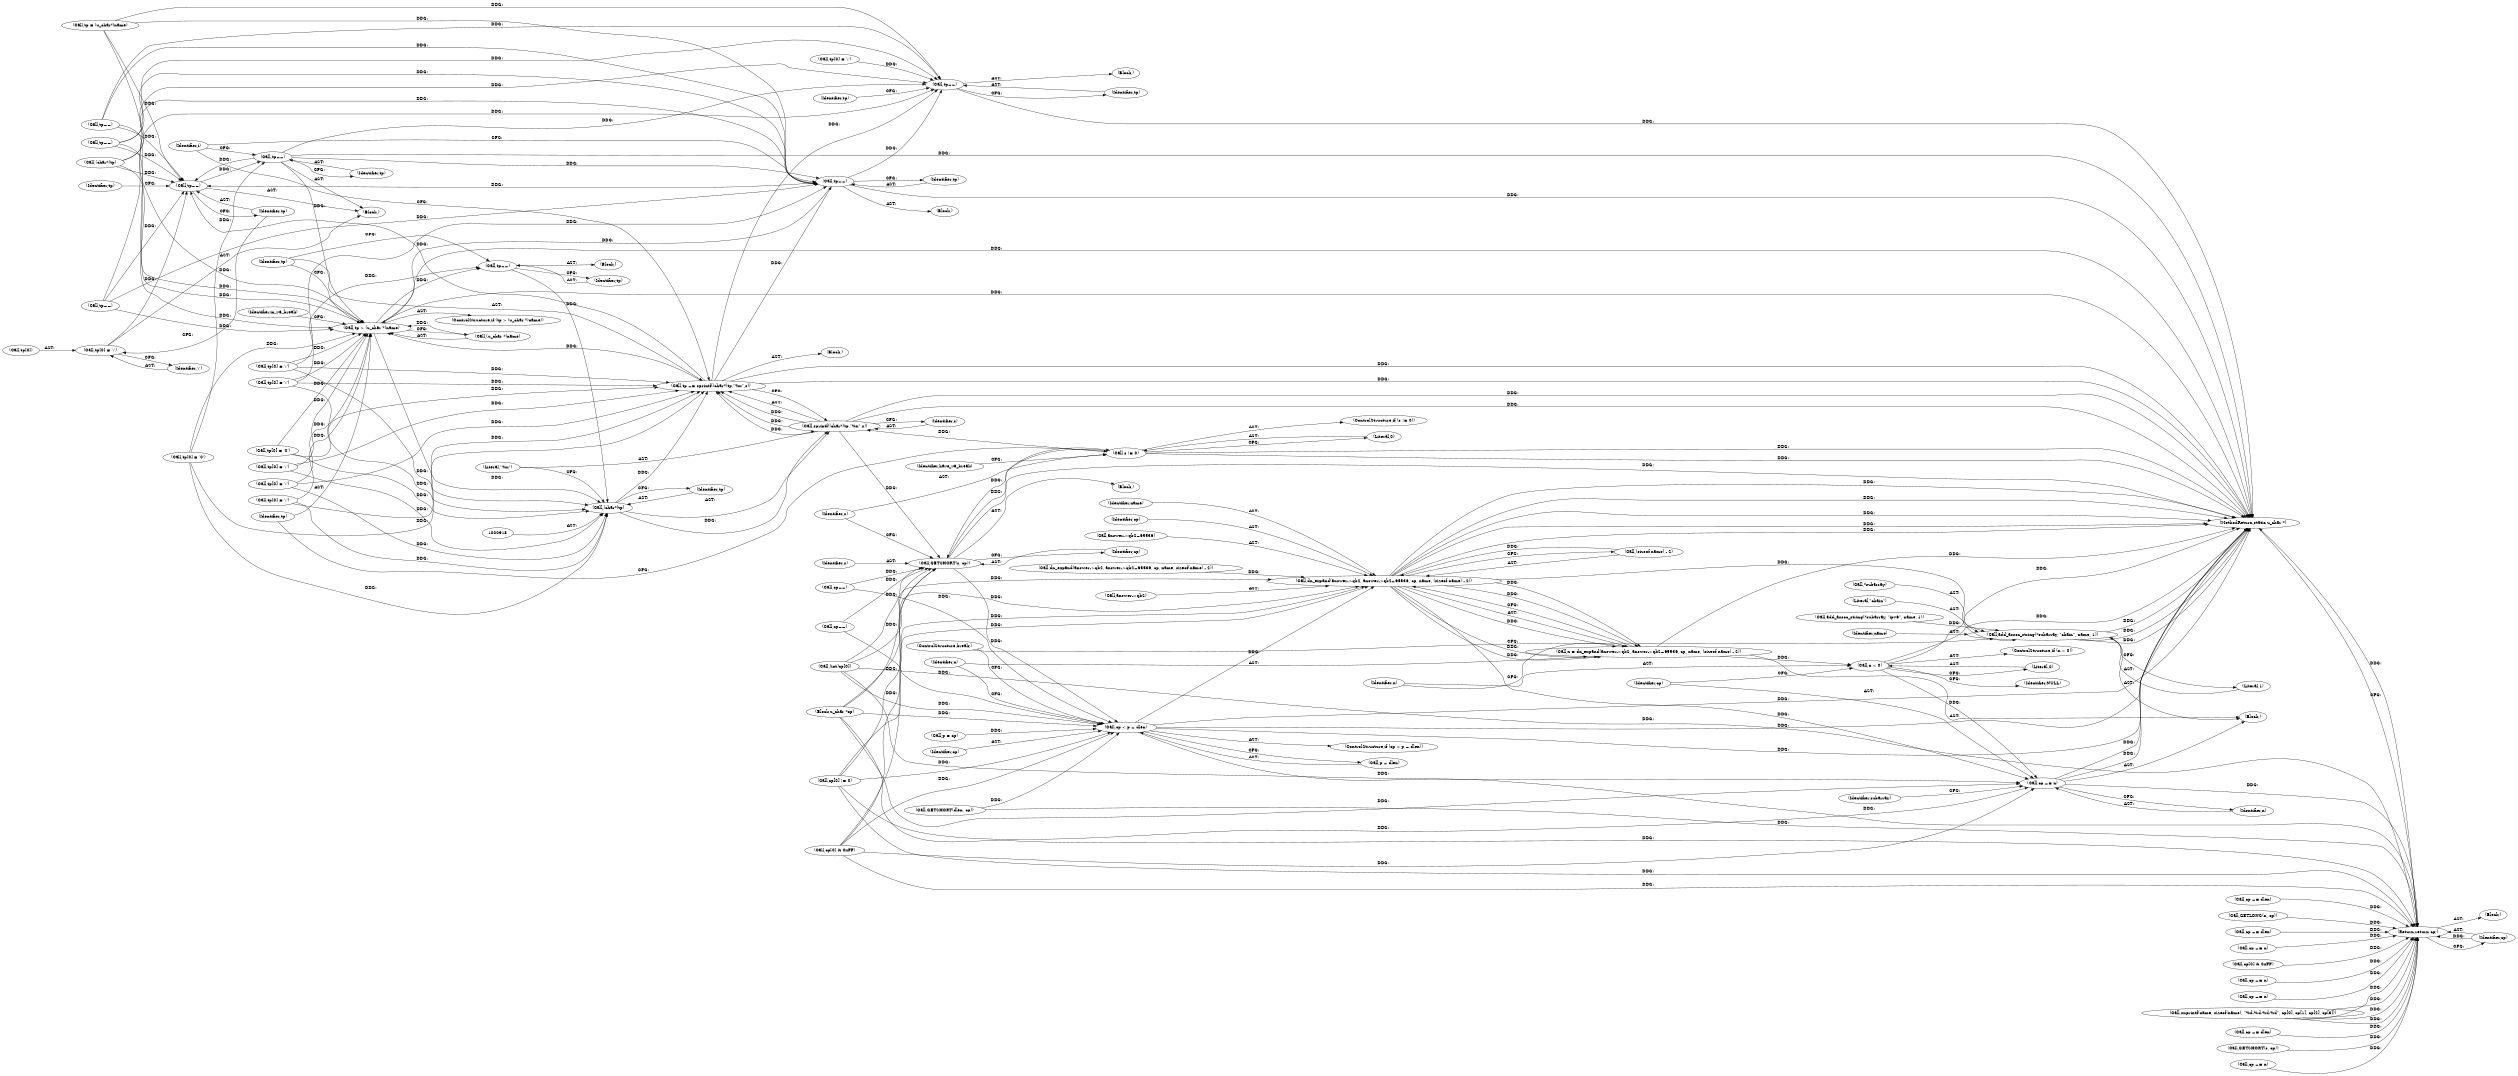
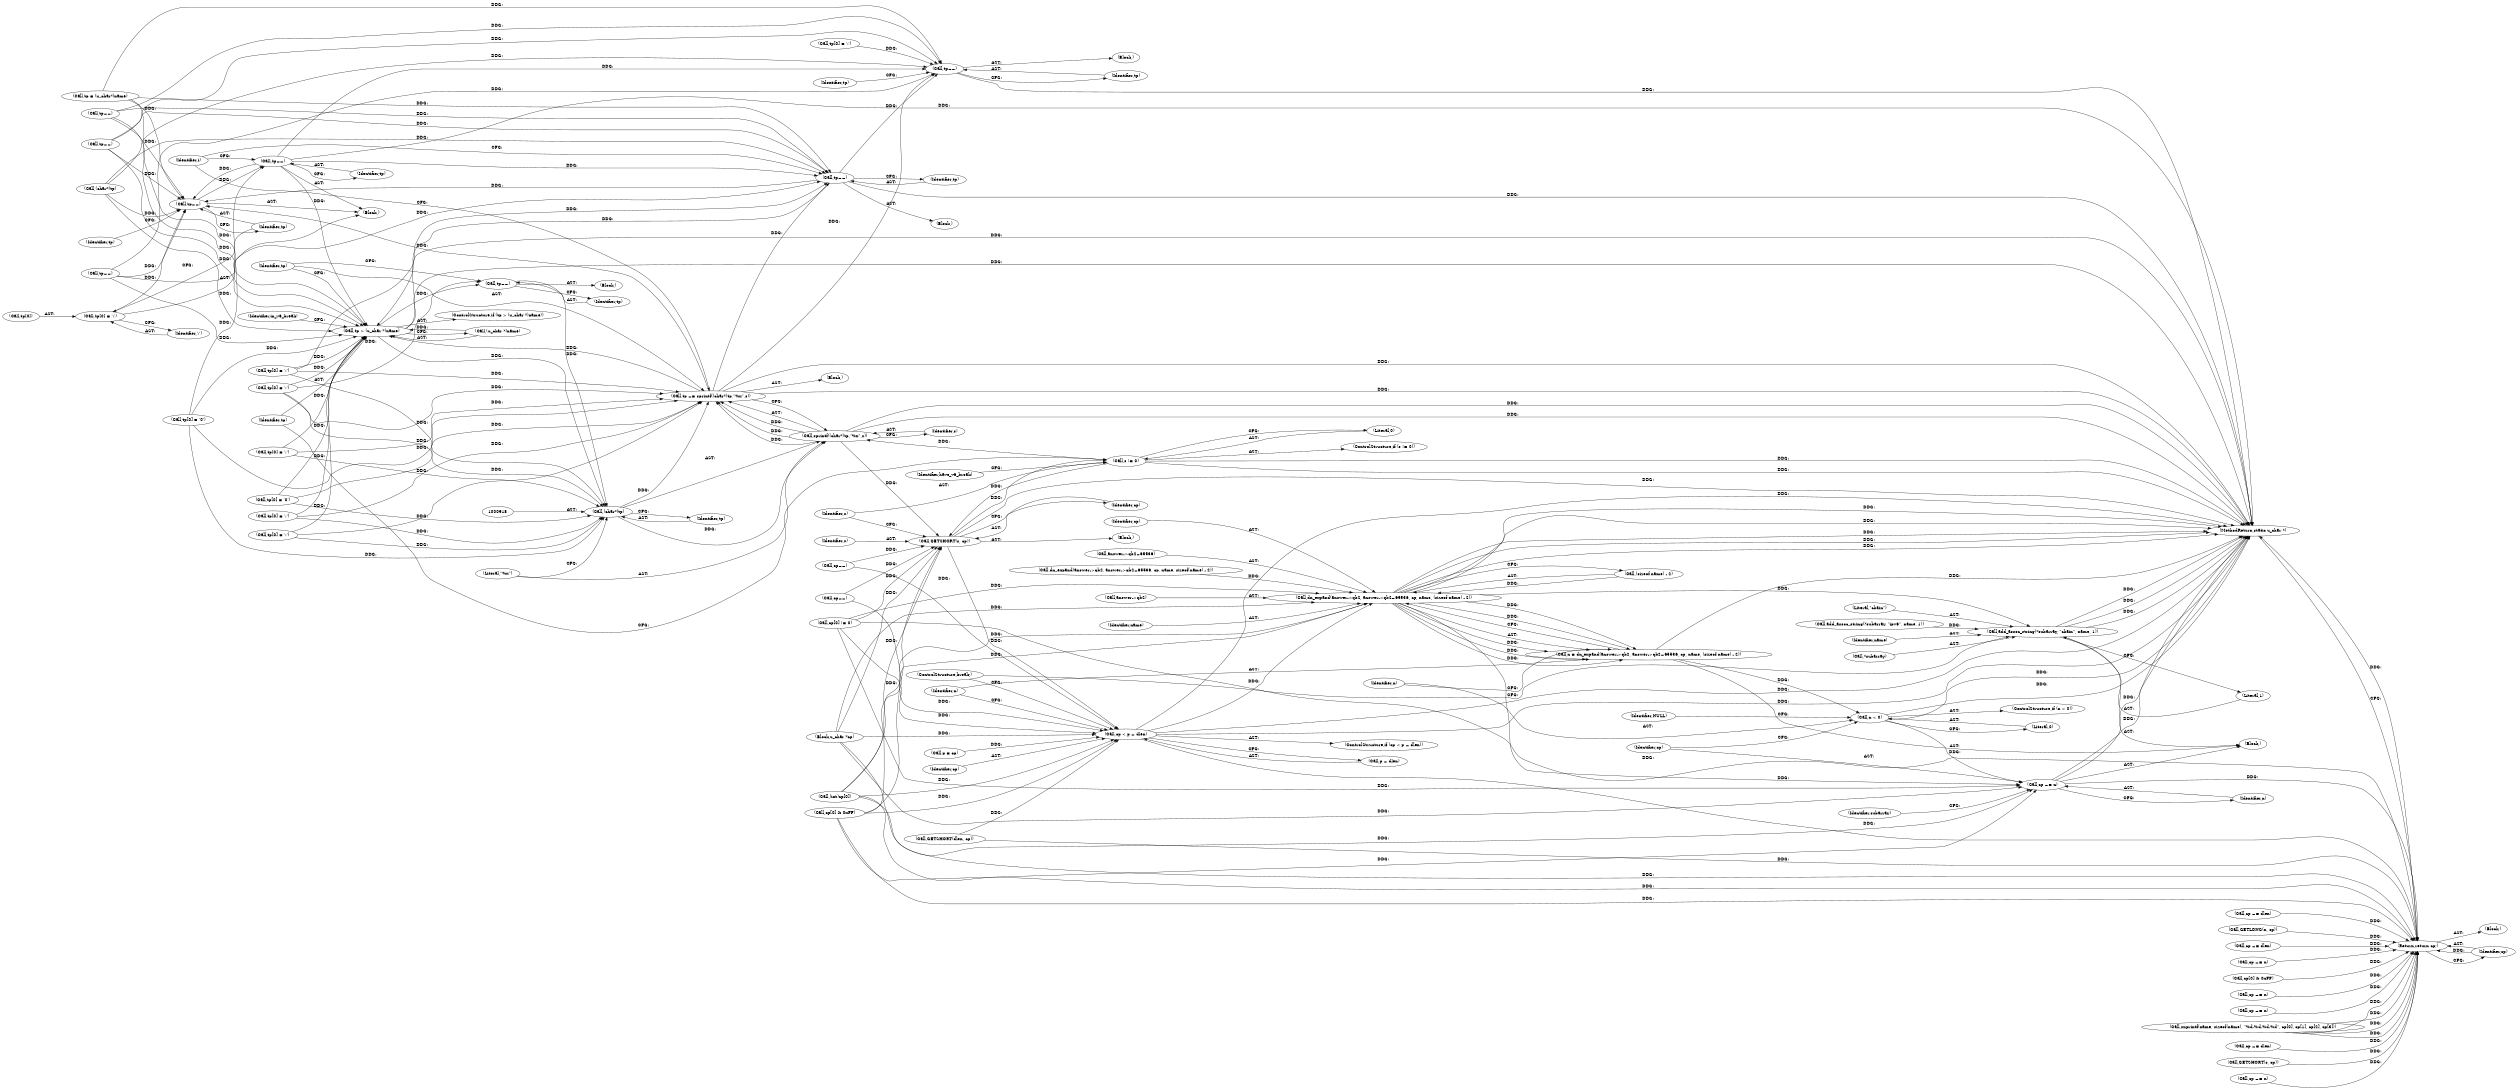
(1951, 682) -> (1762, 717)
